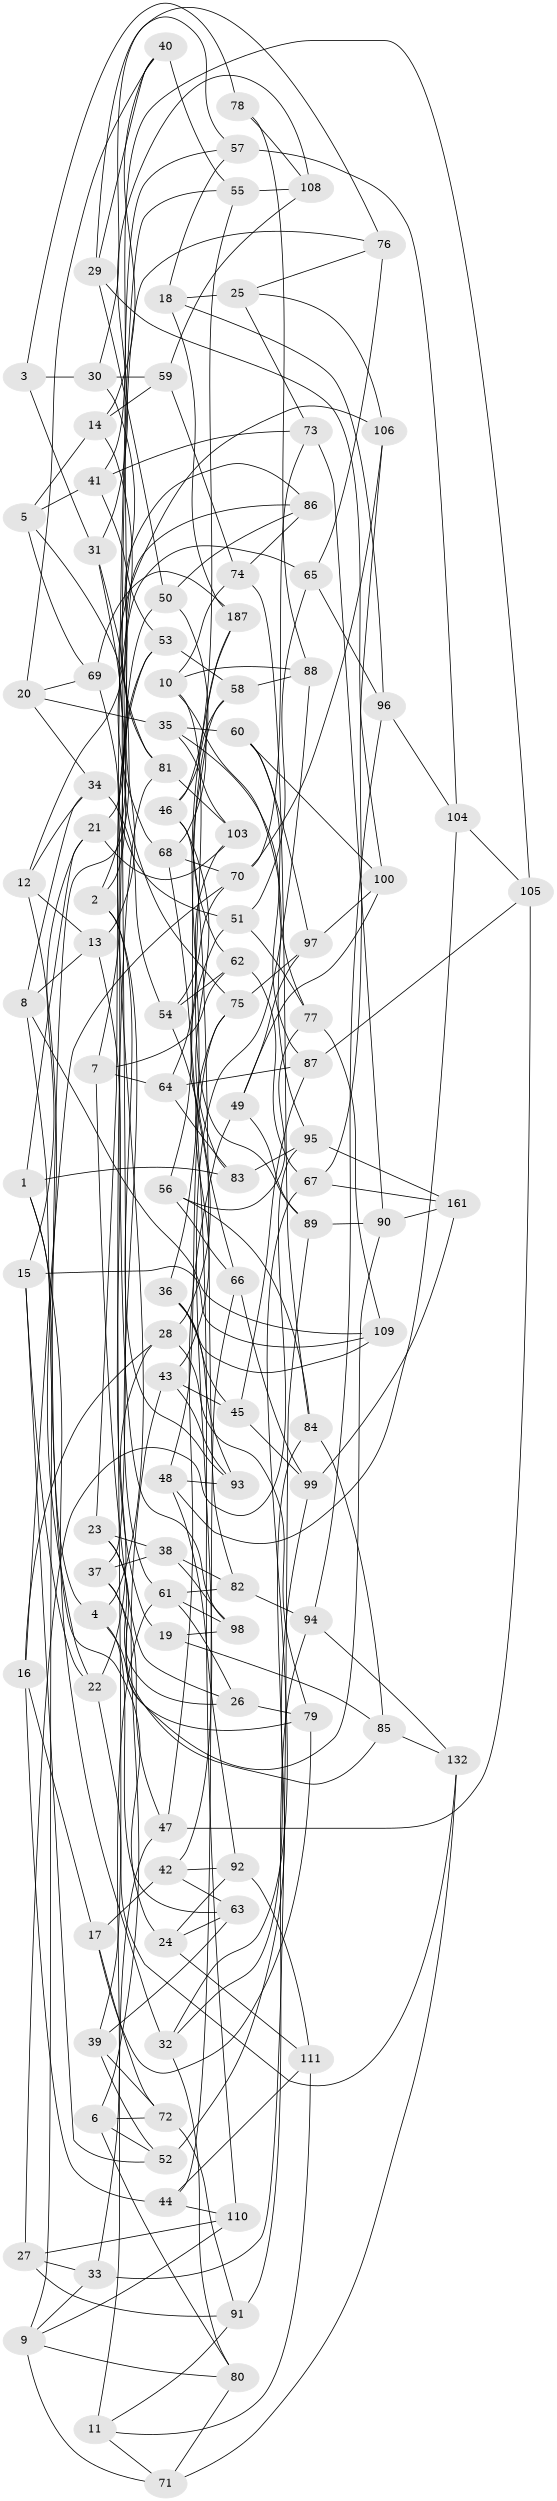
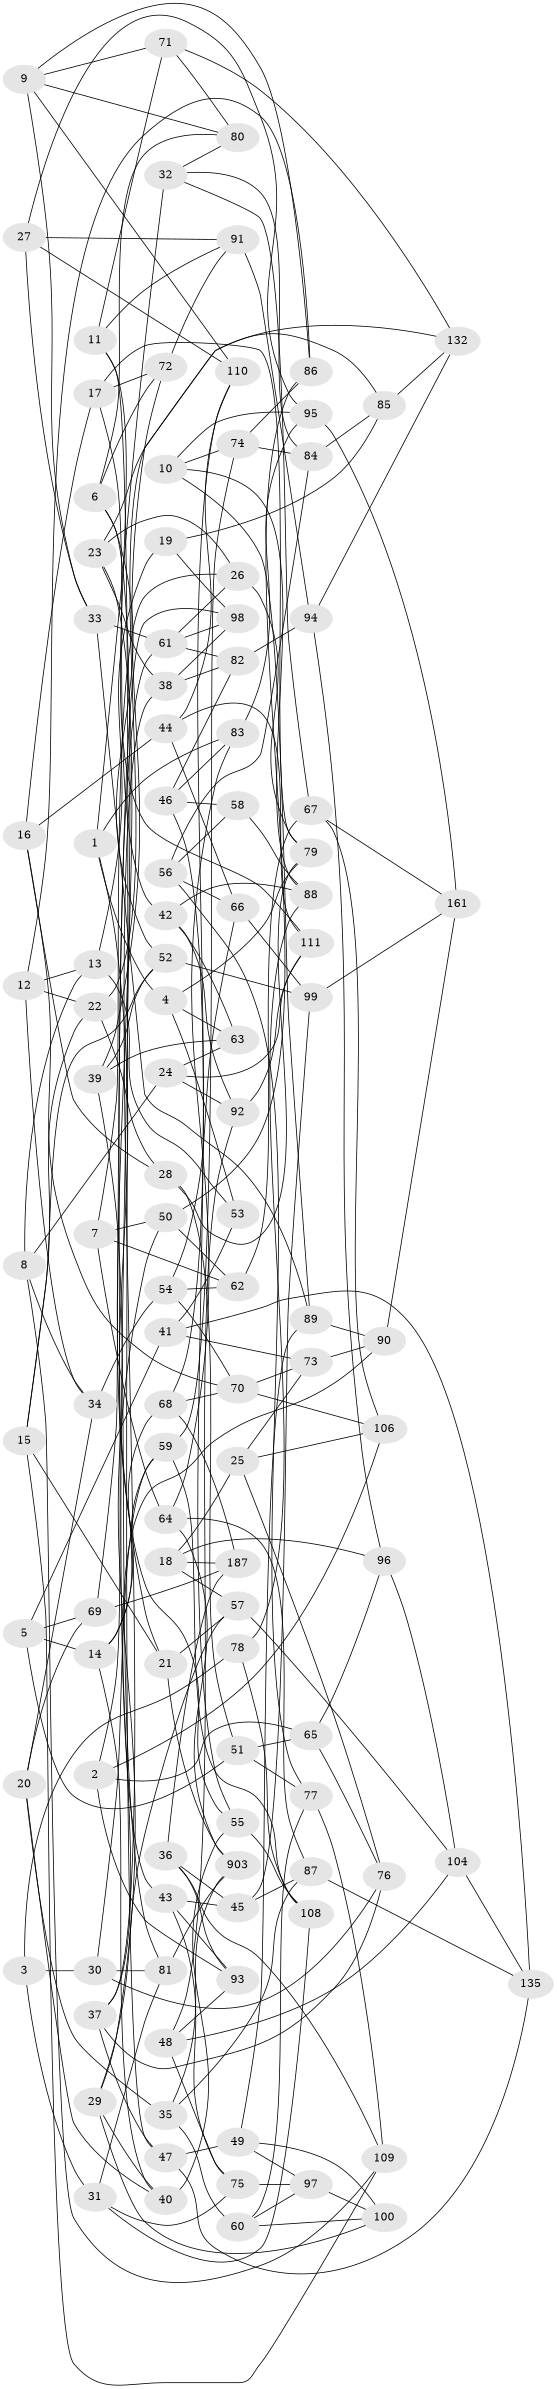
(196, 661) -> none
(238, 835) -> (238, 1865)
(531, 892) -> (531, 1984)
